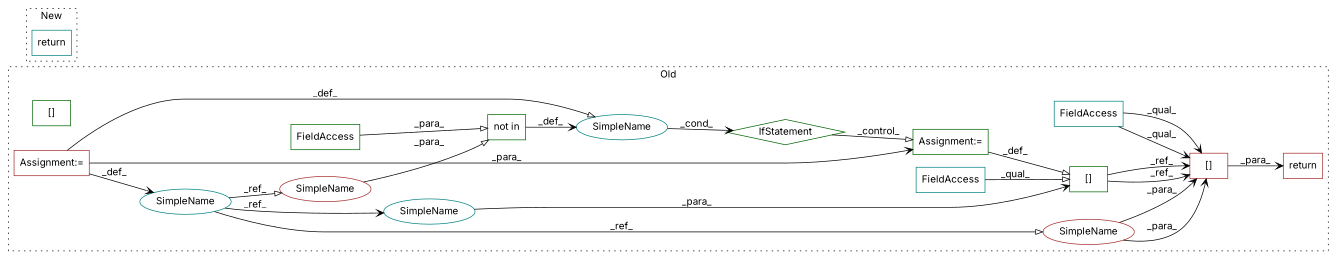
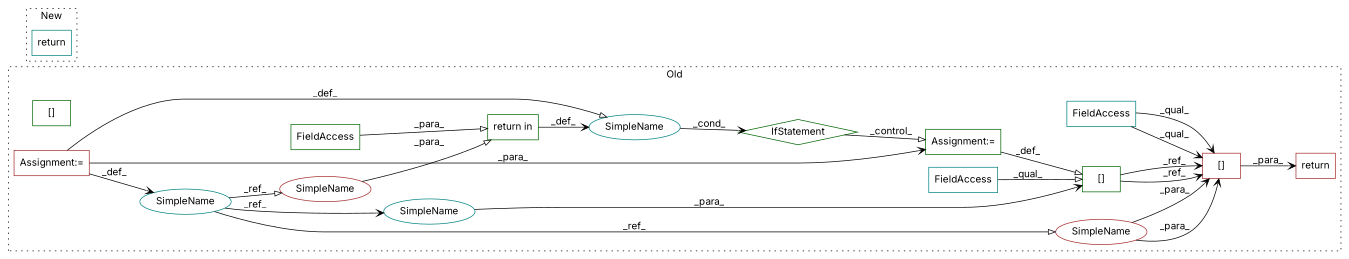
(507, 127) -> (513, 127)
